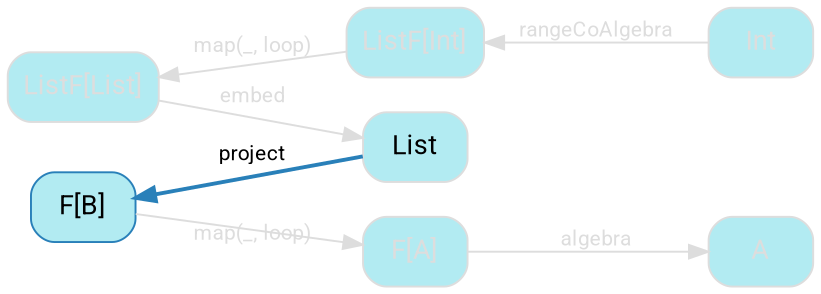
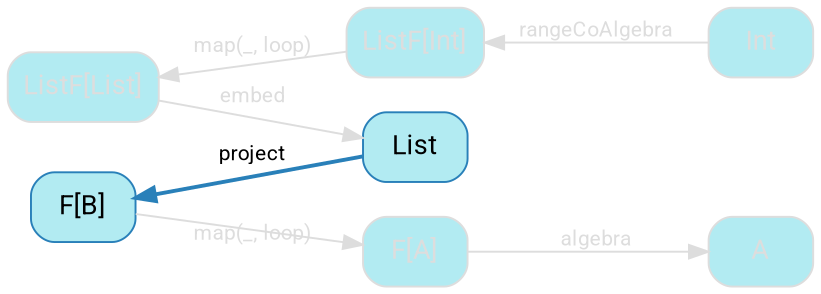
(415, 147) -> (415, 147)
